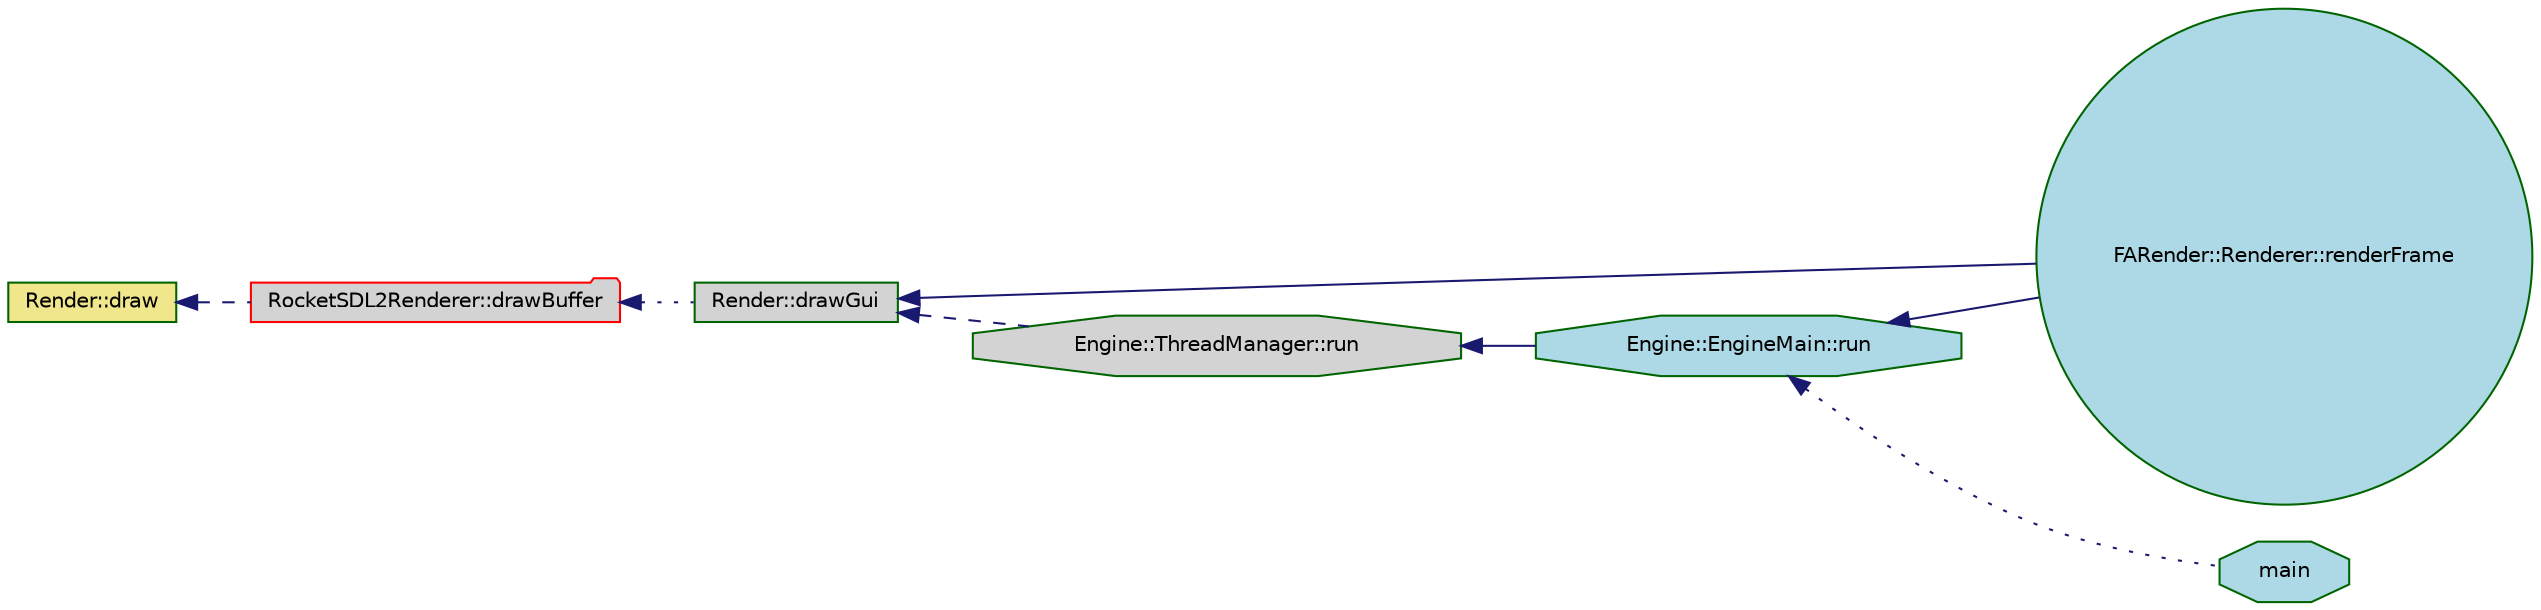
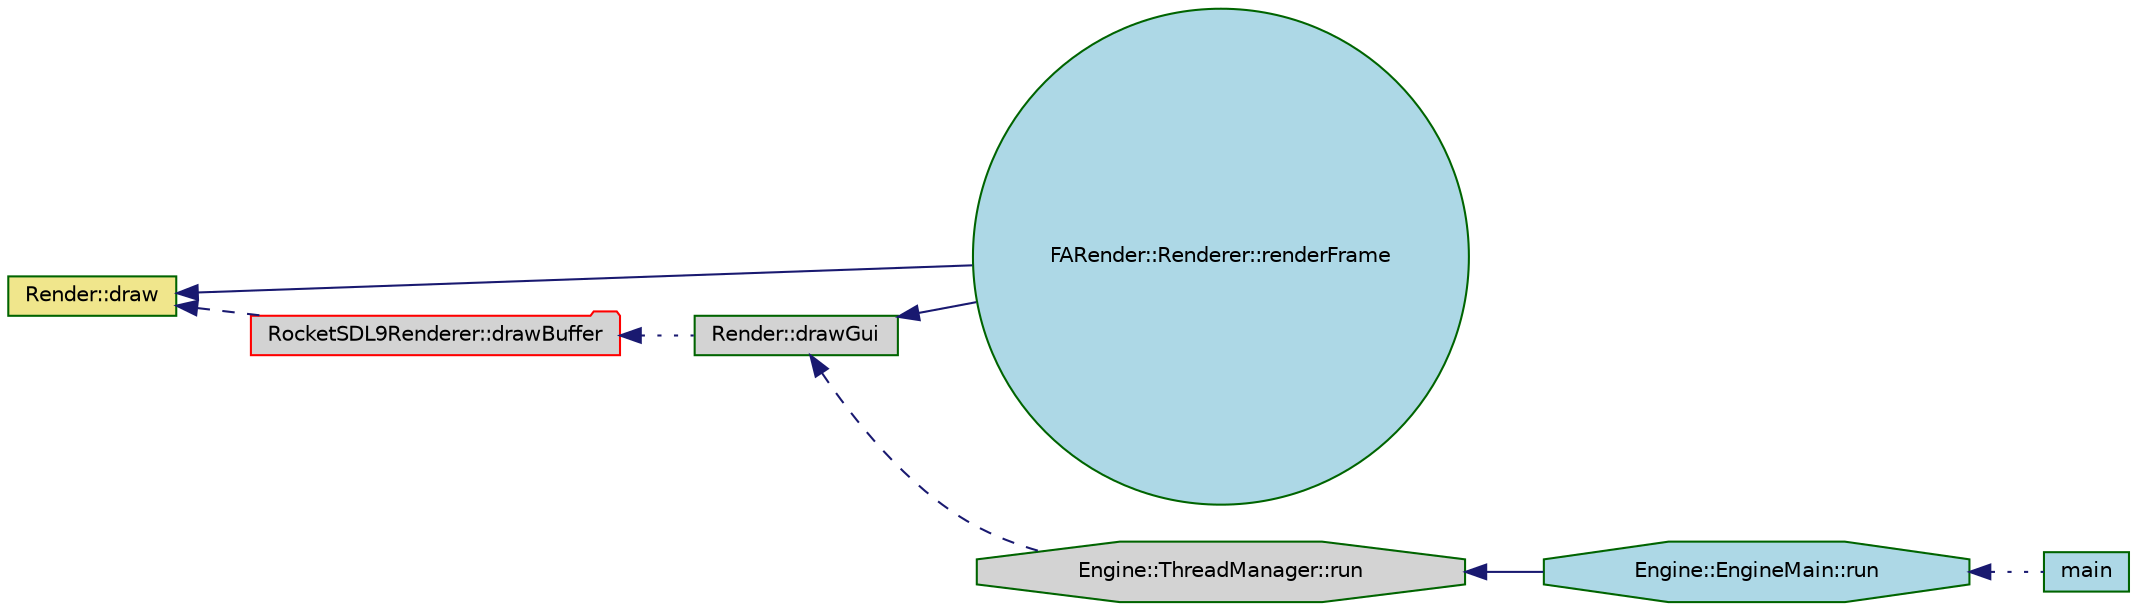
(435, 302) -> (435, 335)
(1974, 308) -> (585, 279)
(2284, 572) -> (2086, 572)
